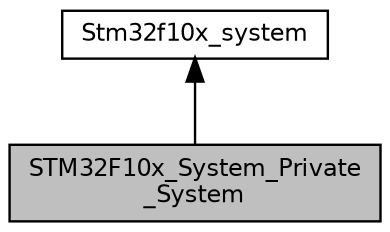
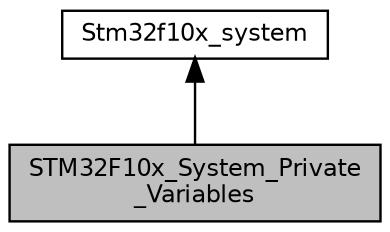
(195, 183) -> (195, 183)
